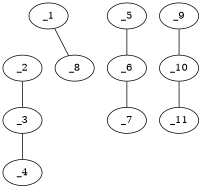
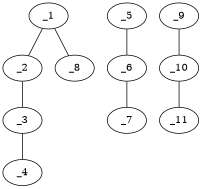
none -> (36, 42)
